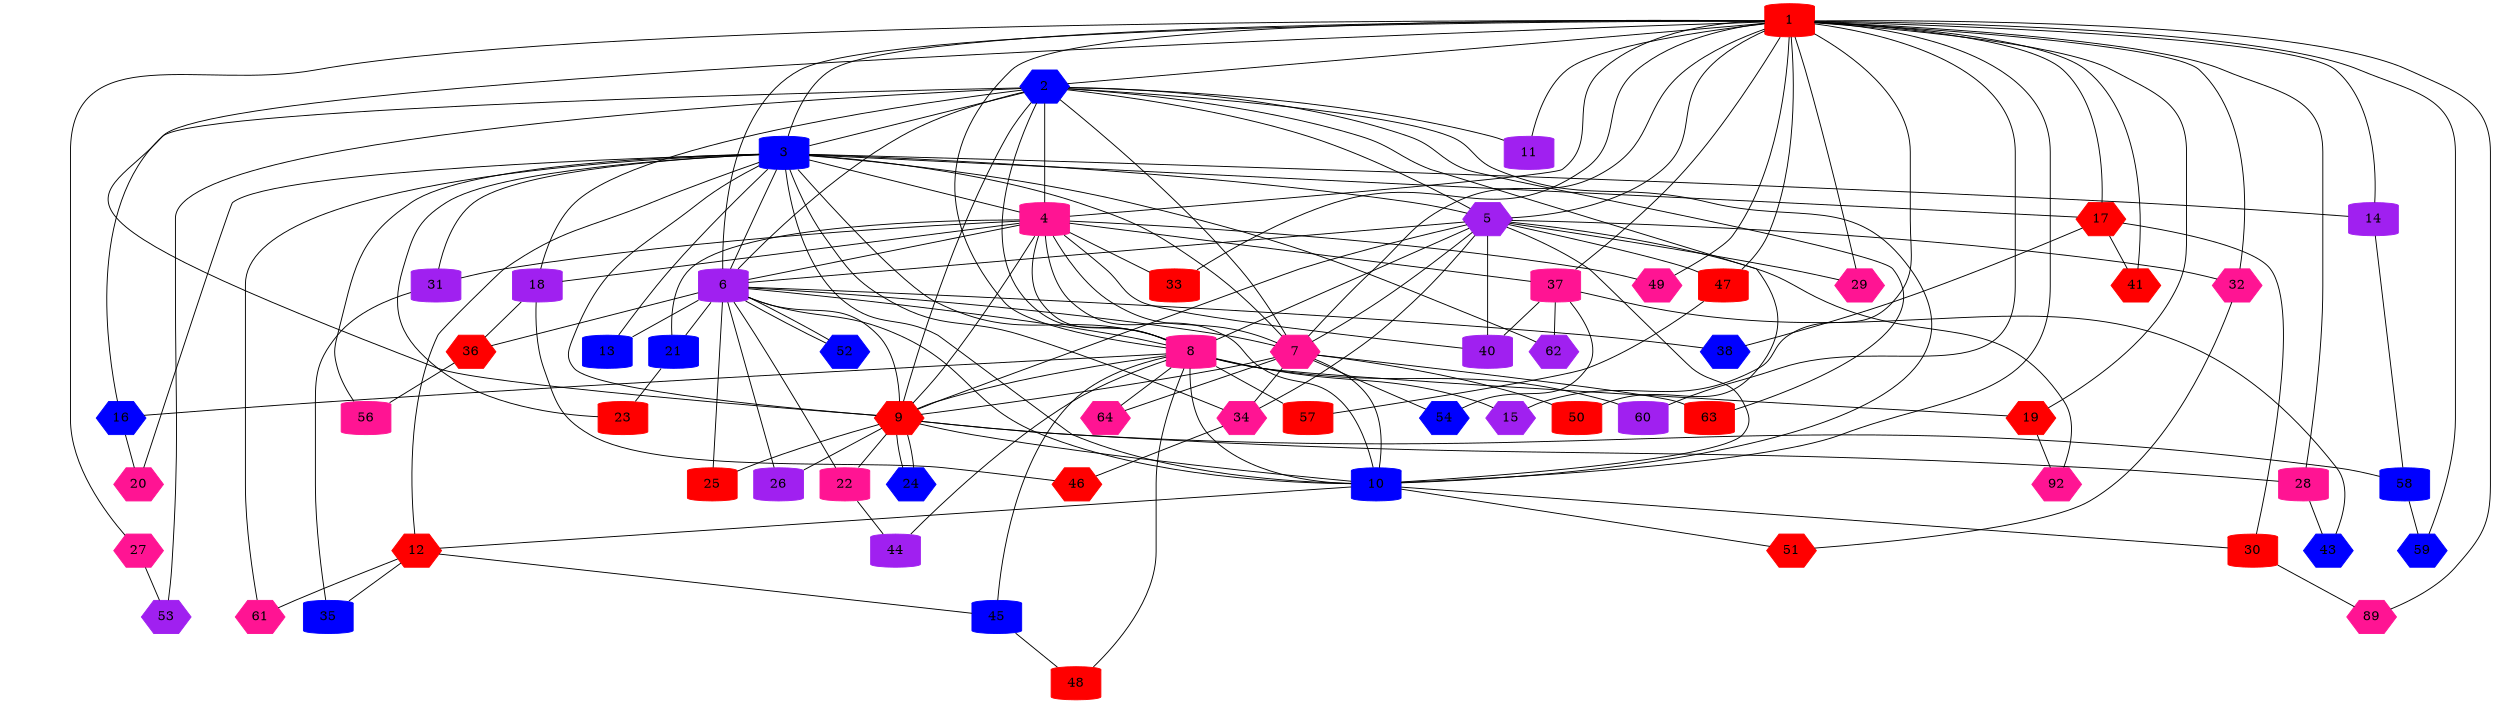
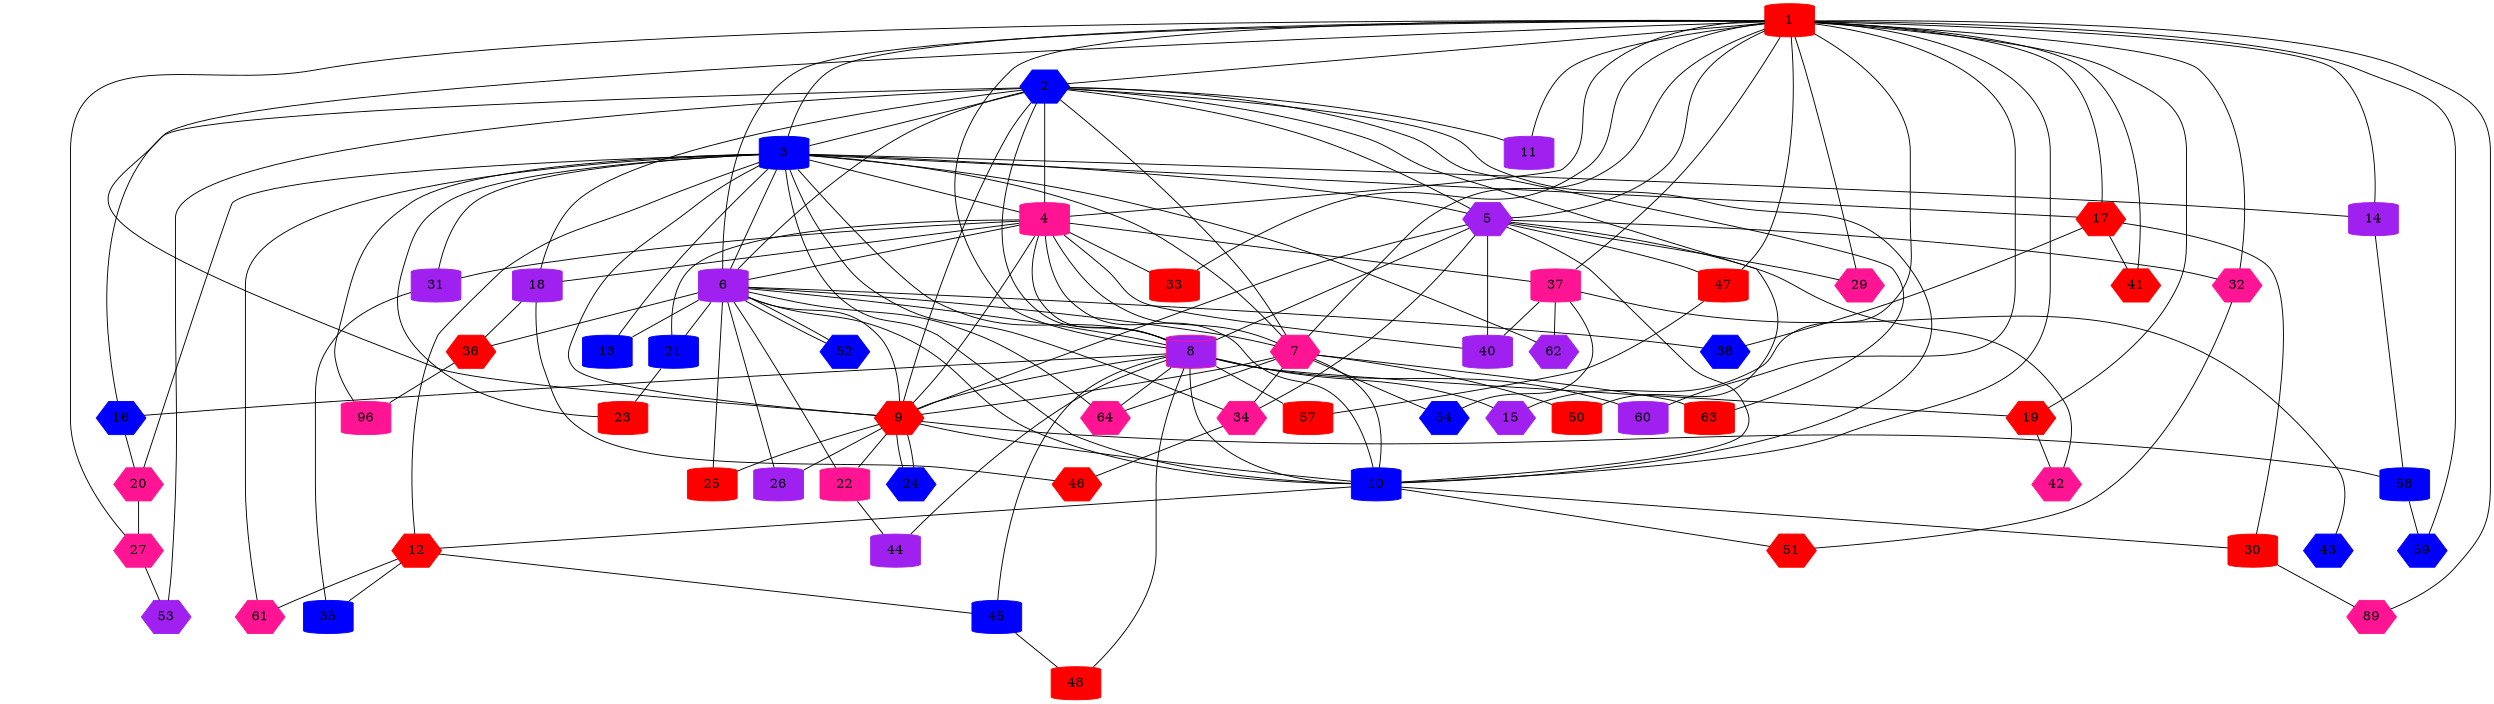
(1124, 251) -> (902, 315)
(1657, 285) -> none
(1395, 291) -> none
(1191, 352) -> (1191, 352)
(366, 418) -> (366, 418)
(2057, 484) -> (2057, 484)
(2303, 484) -> none
none -> (139, 518)
